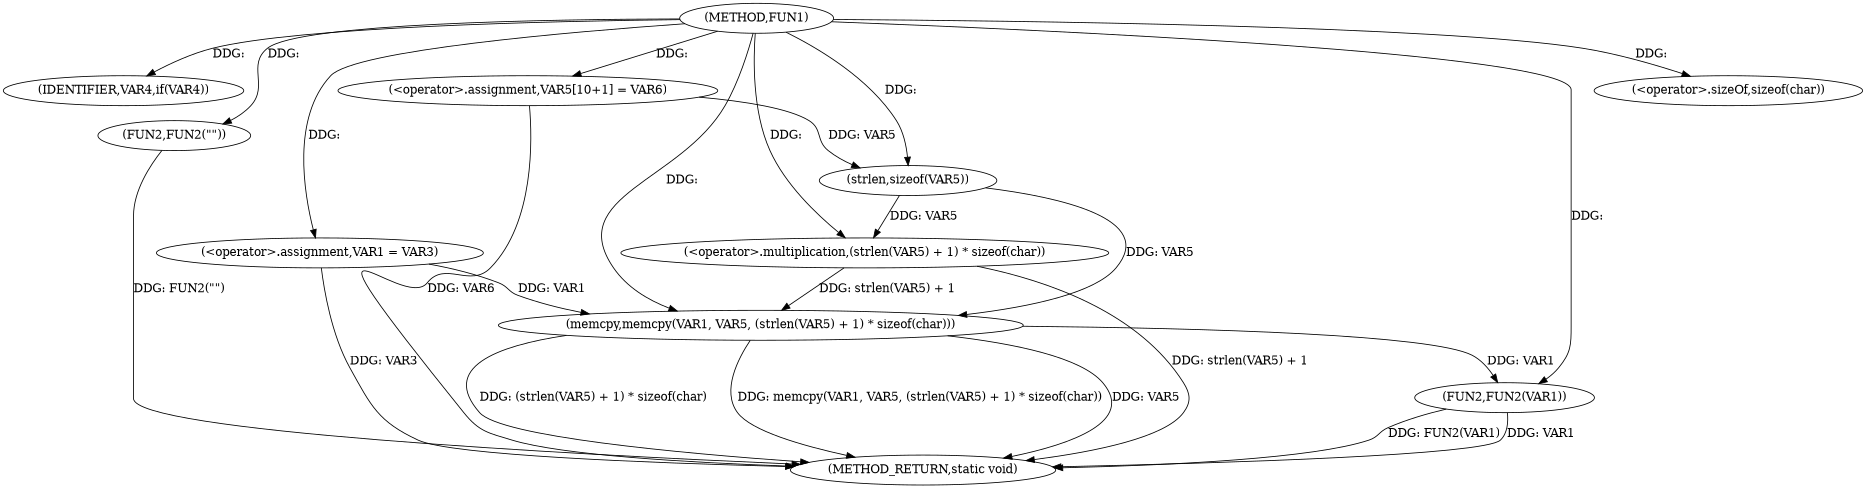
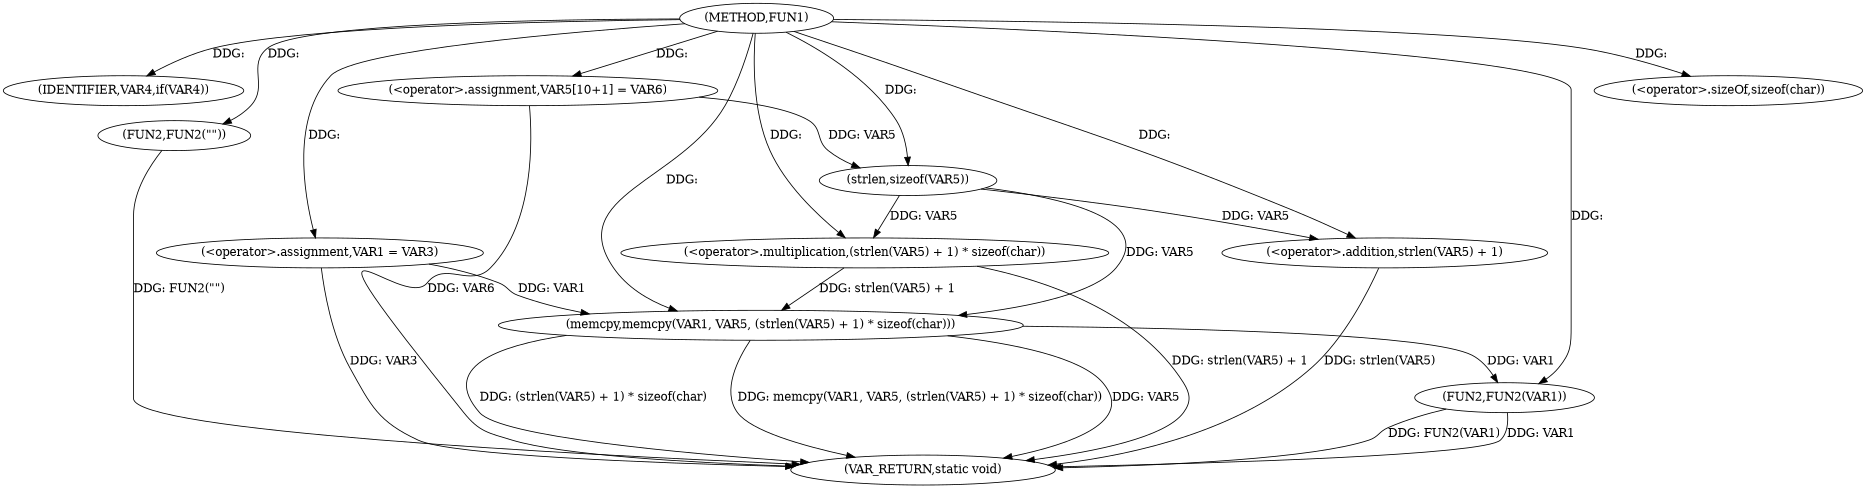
none -> (1385, 253)
(923, 470) -> (923, 470)
